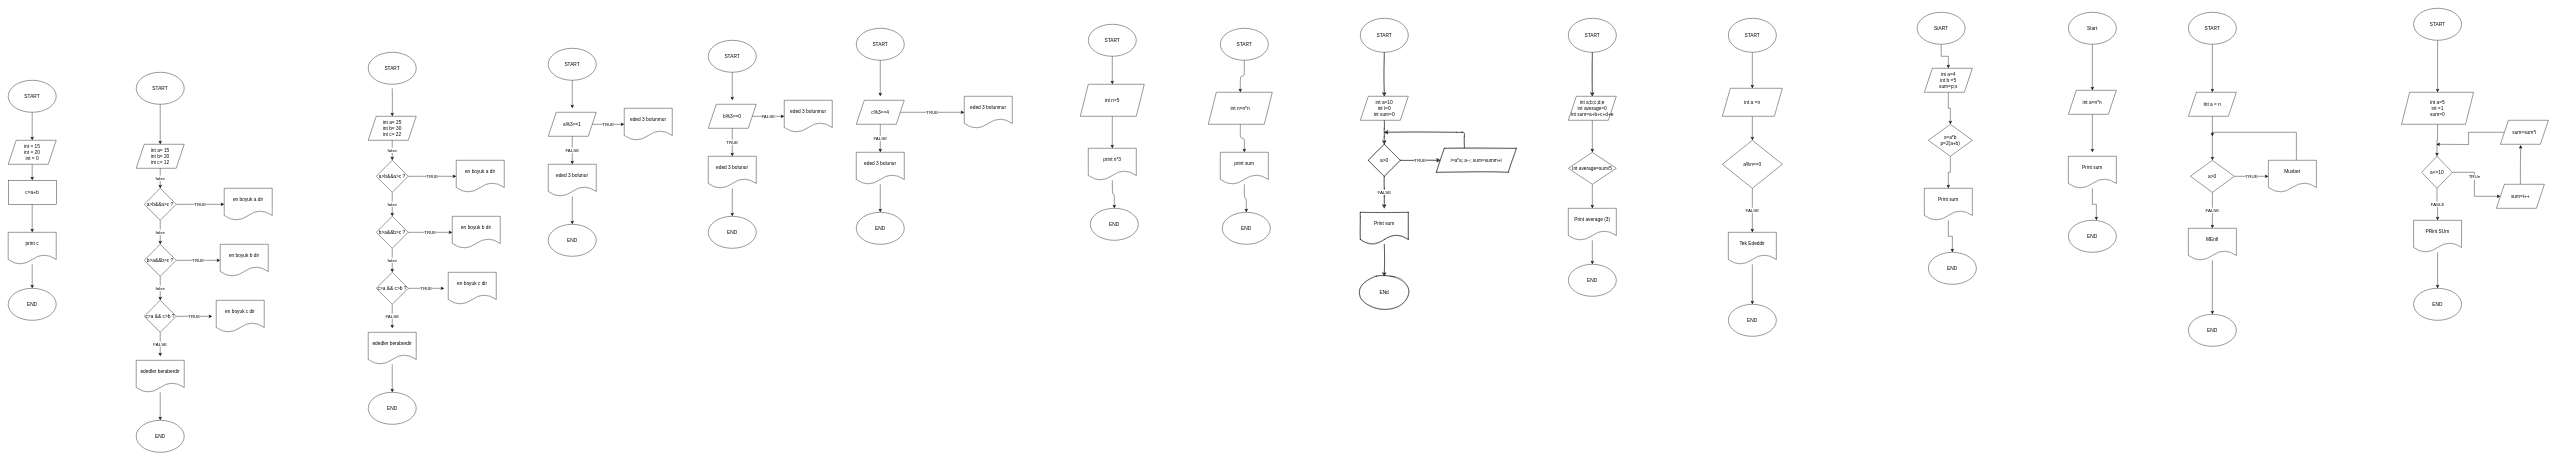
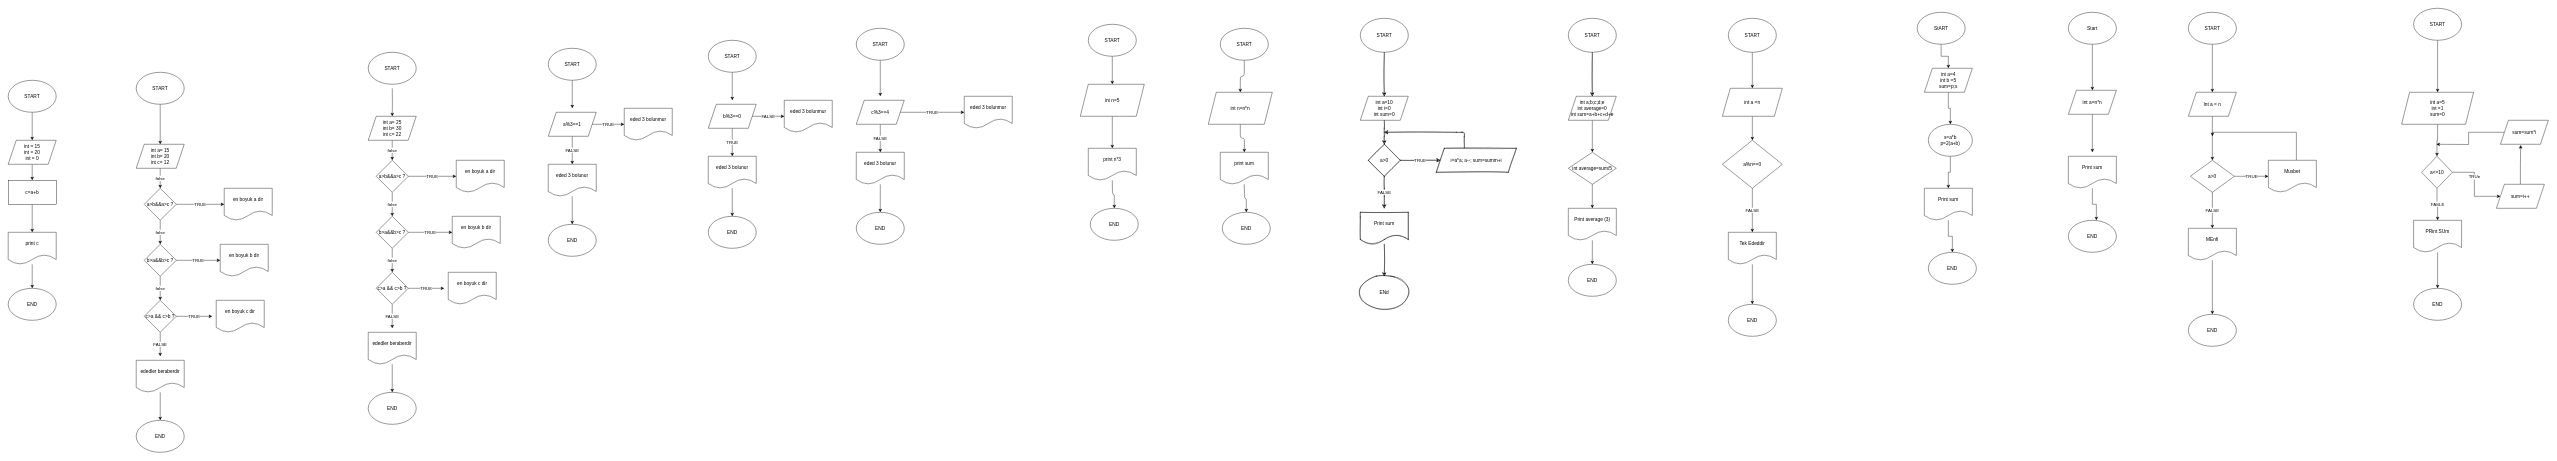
(1950, 140) -> (1950, 140)
